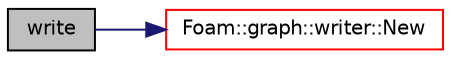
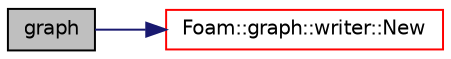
(51, 30) -> (51, 30)
